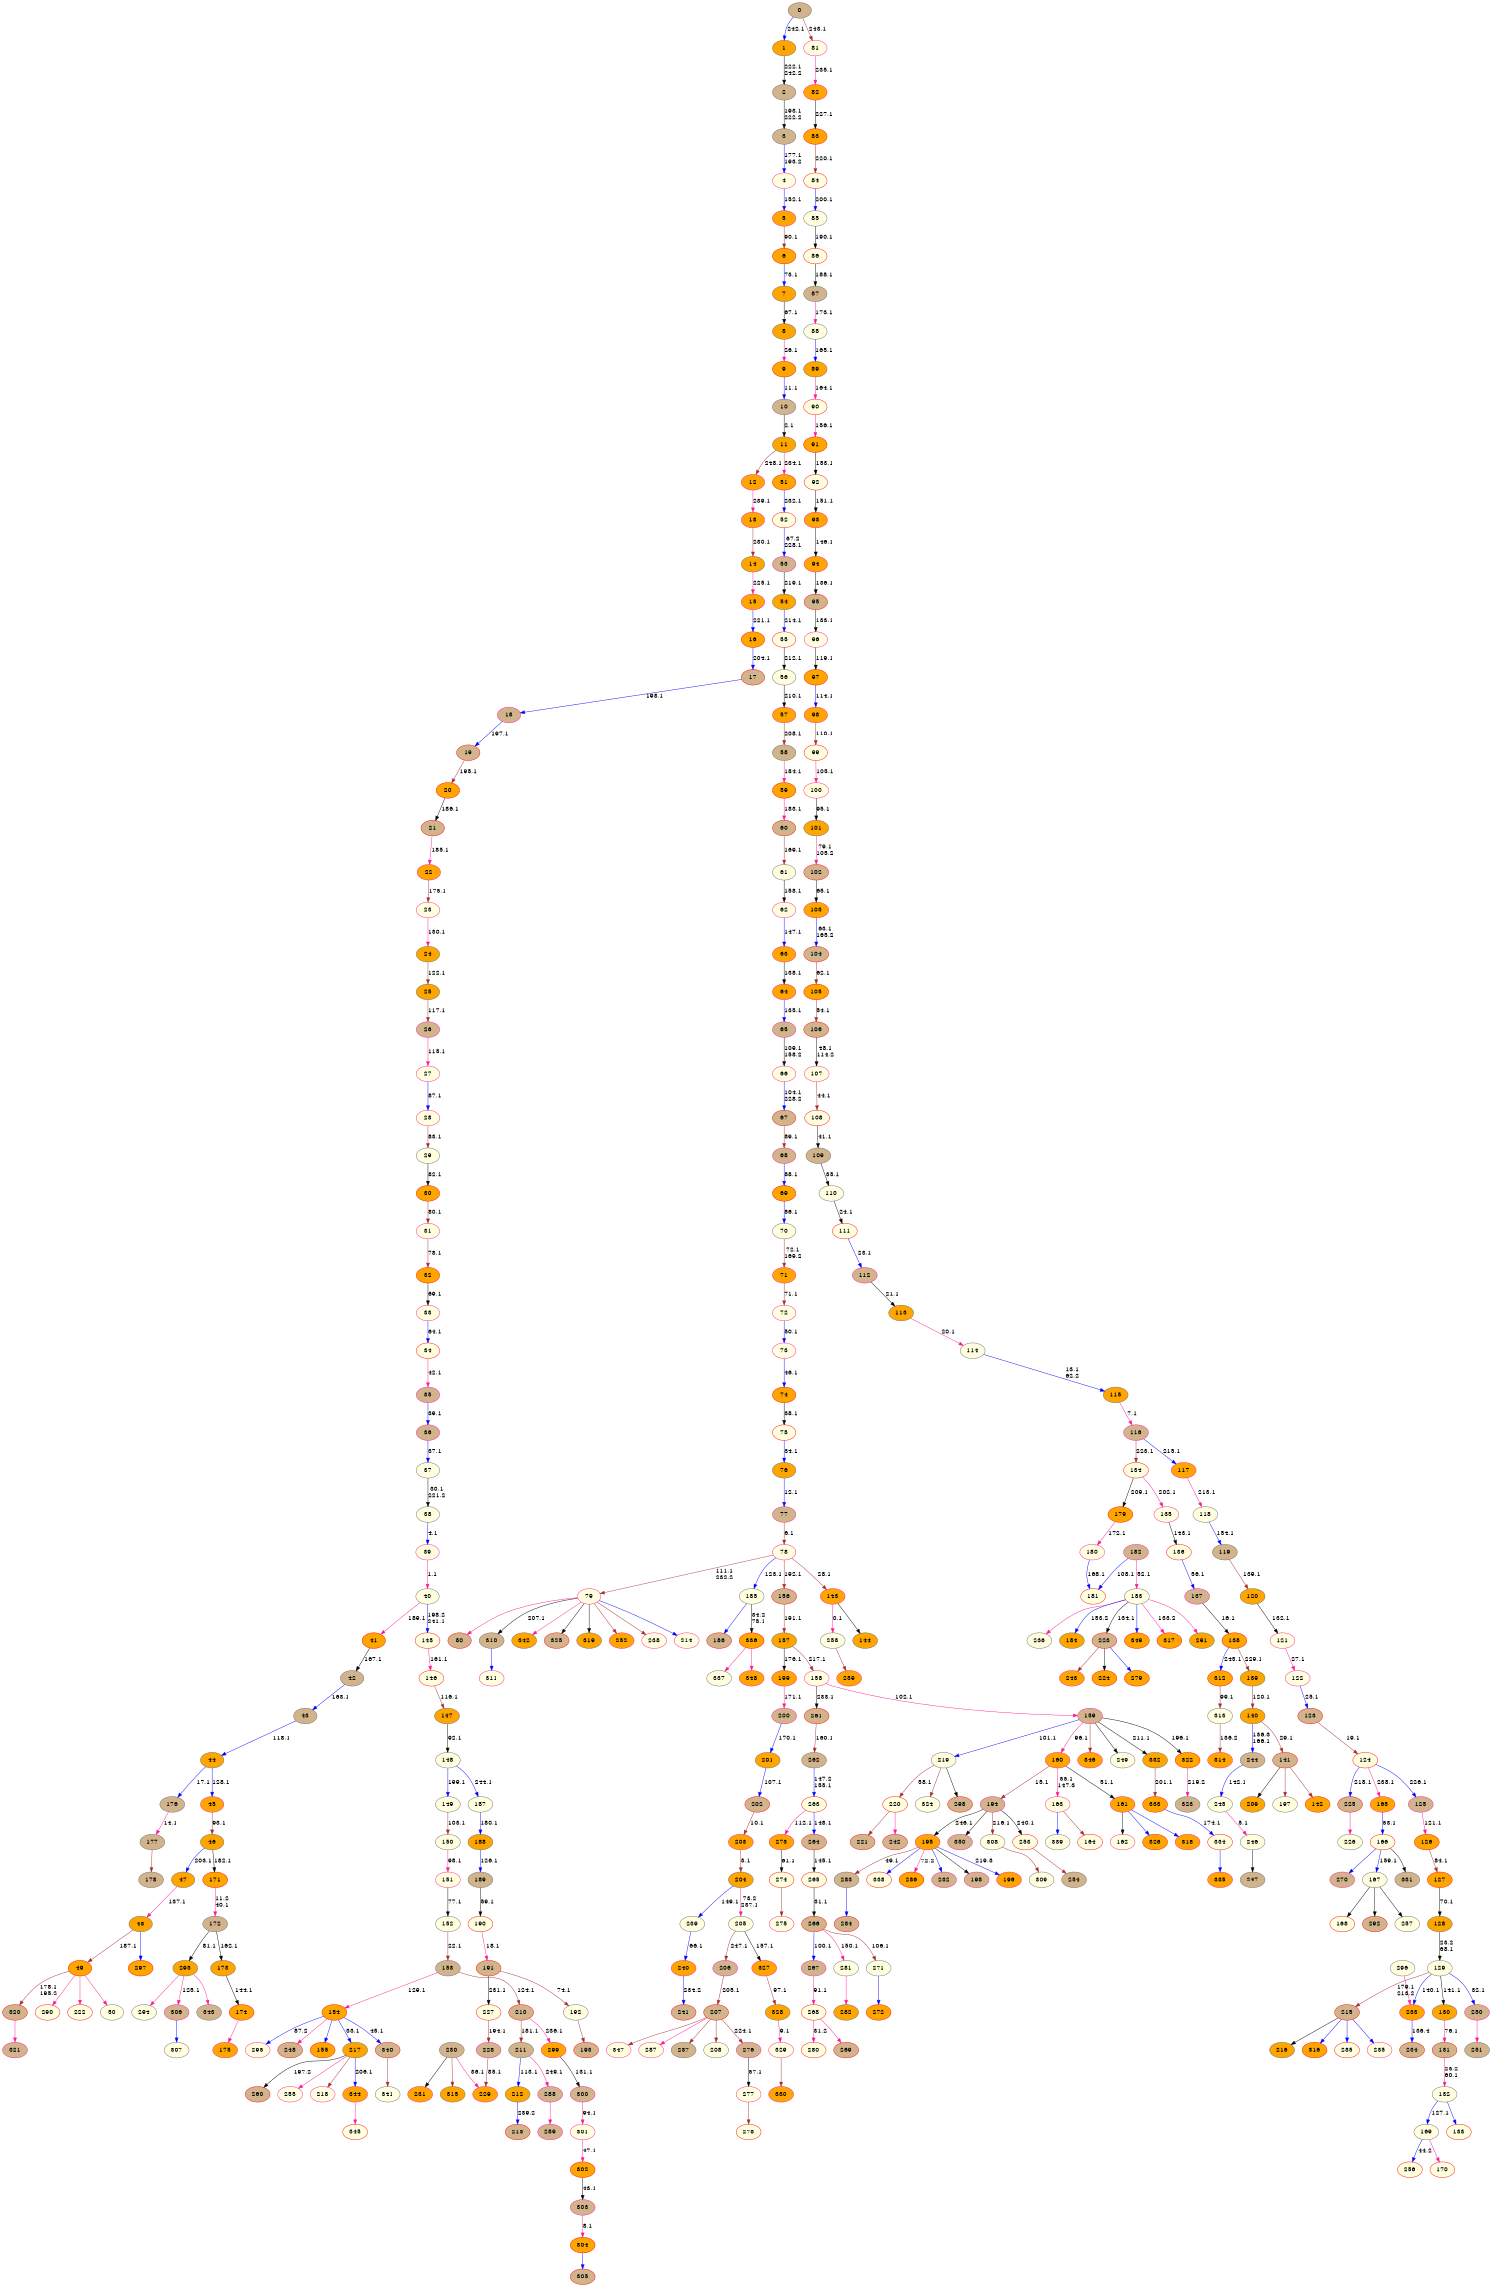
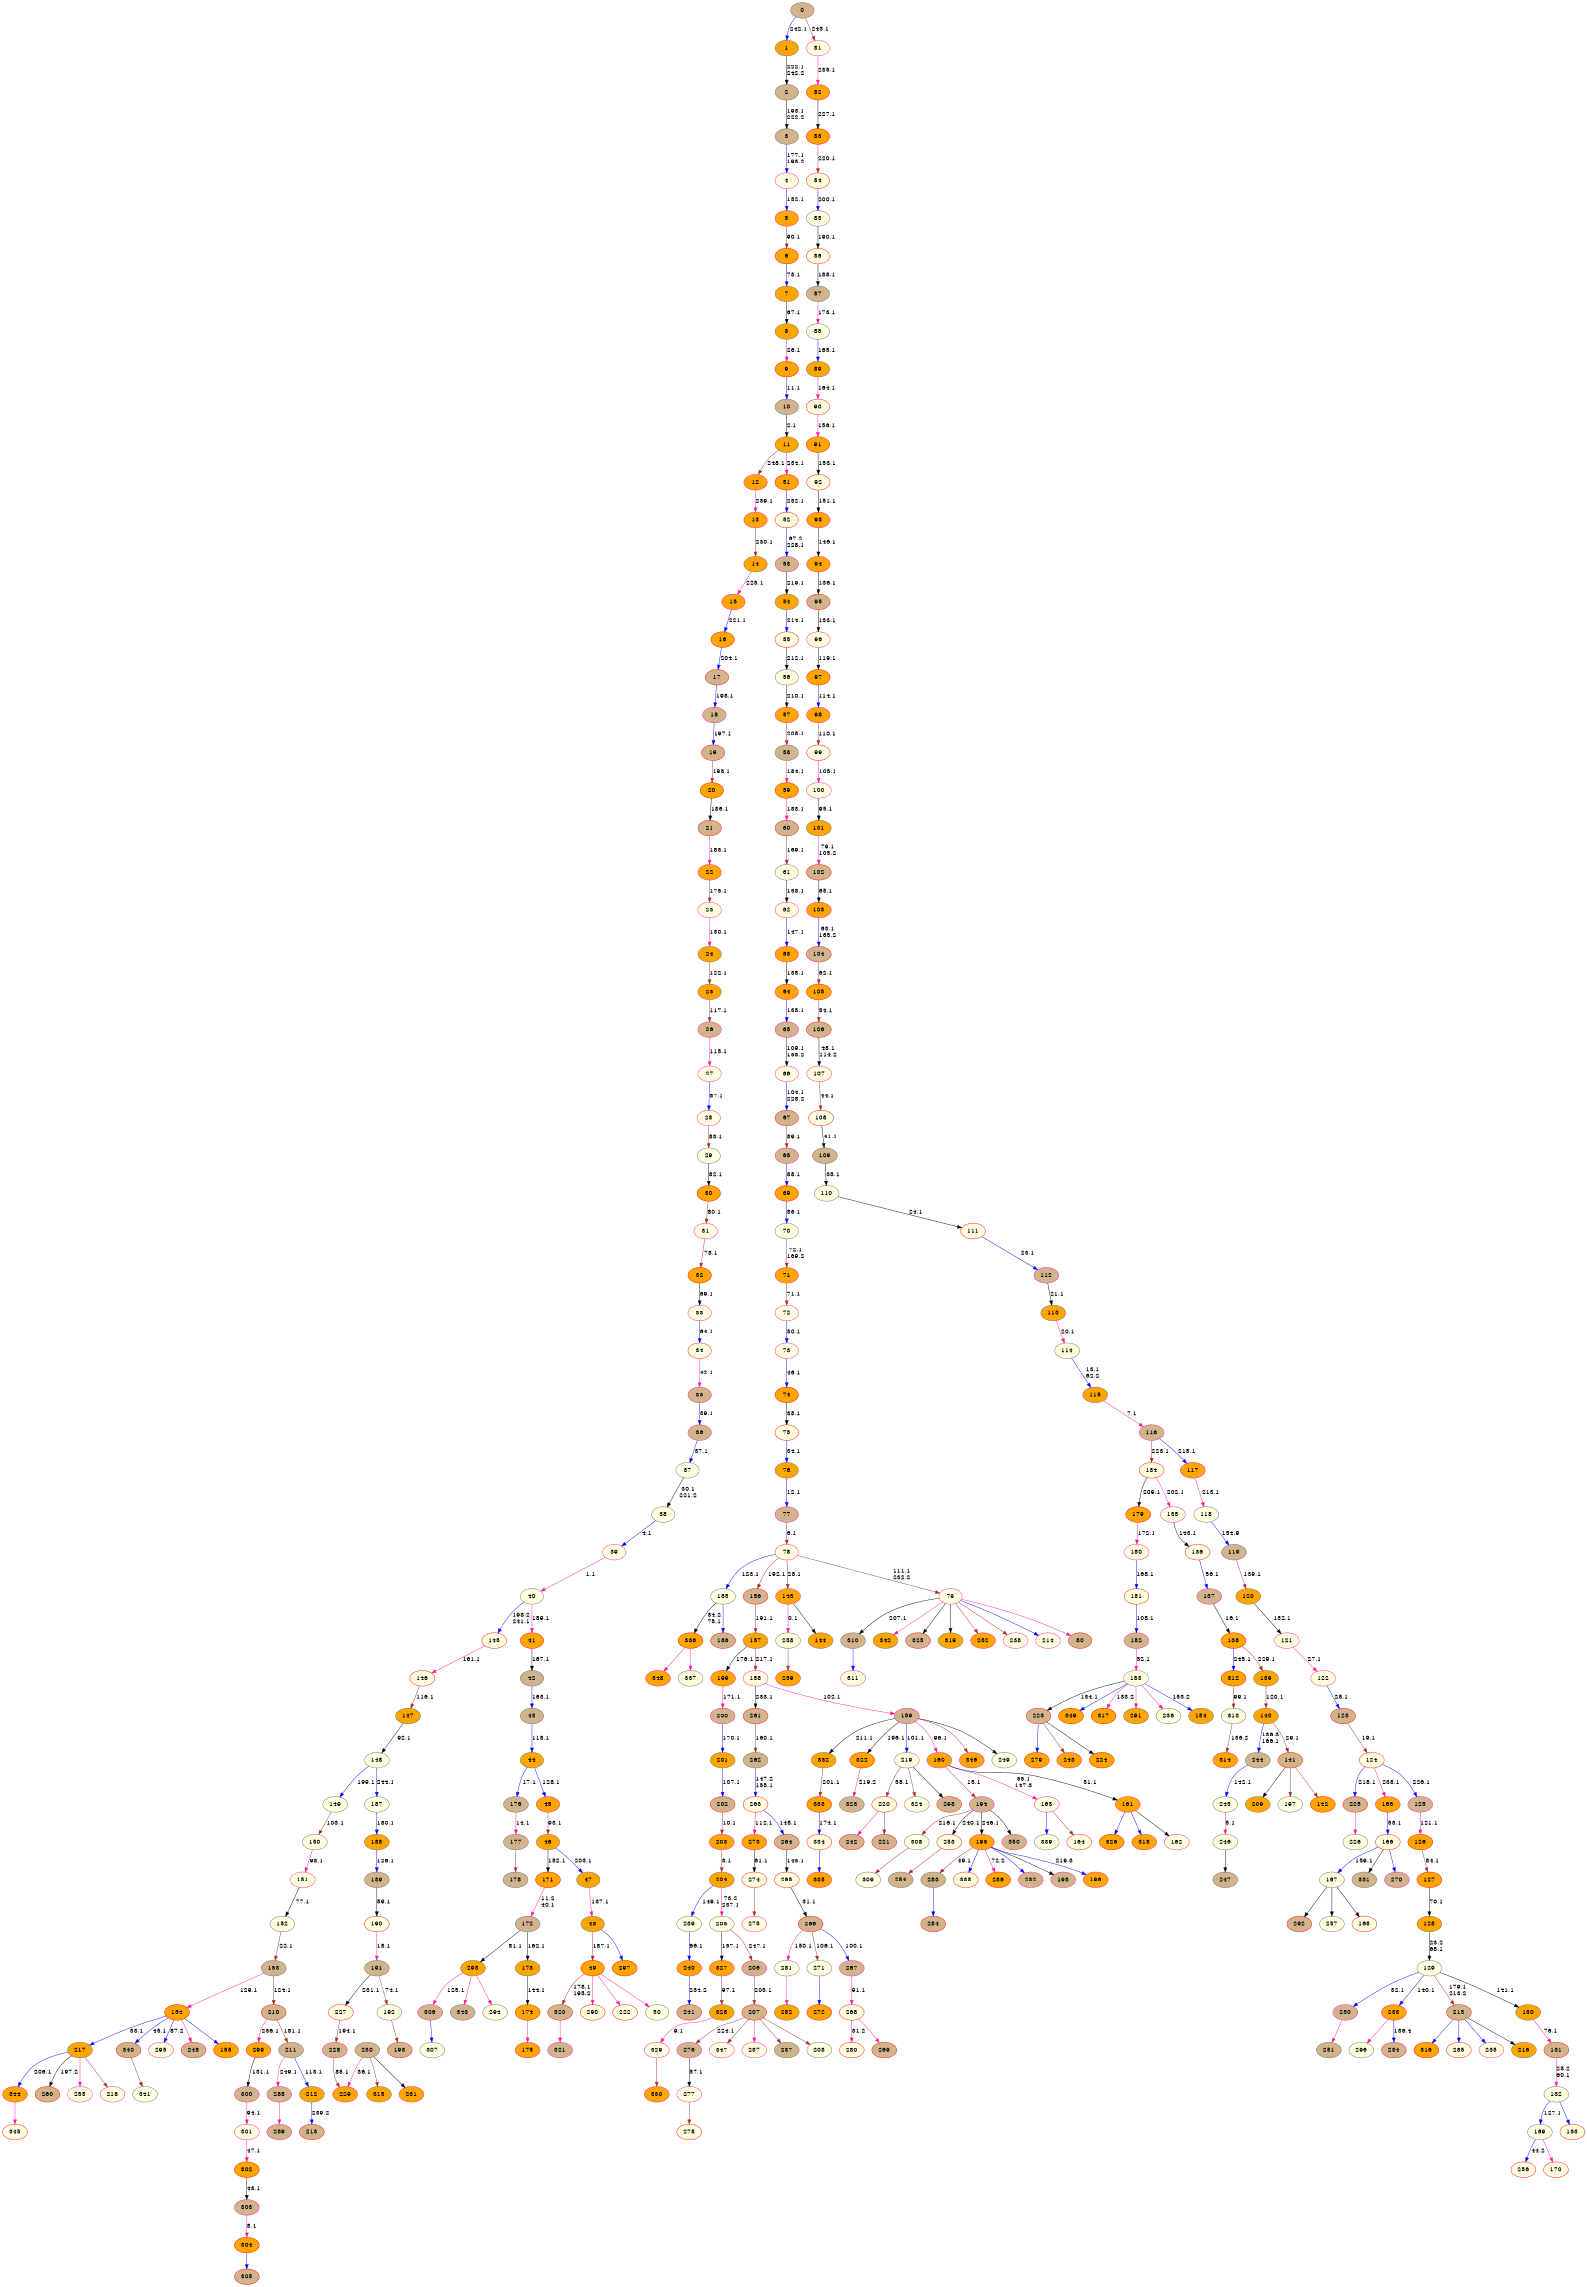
(1226, 1533) -> (1231, 1533)
(1114, 1571) -> (1136, 1616)
(489, 1968) -> (377, 1968)
(1407, 1988) -> (1379, 2030)
